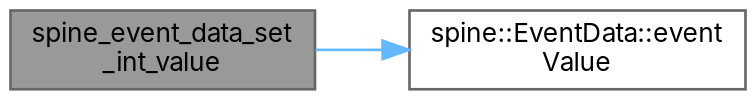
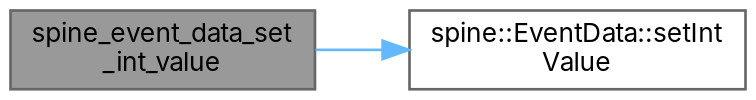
(578, 50) -> (578, 50)
